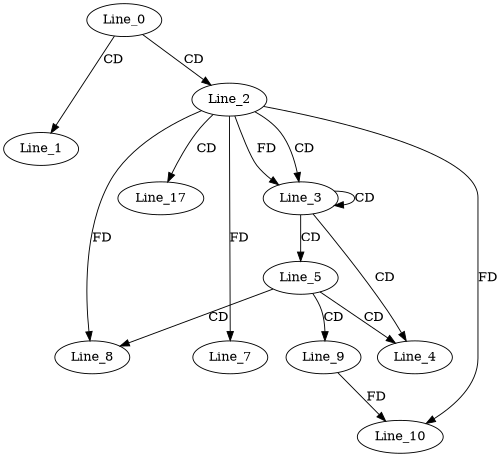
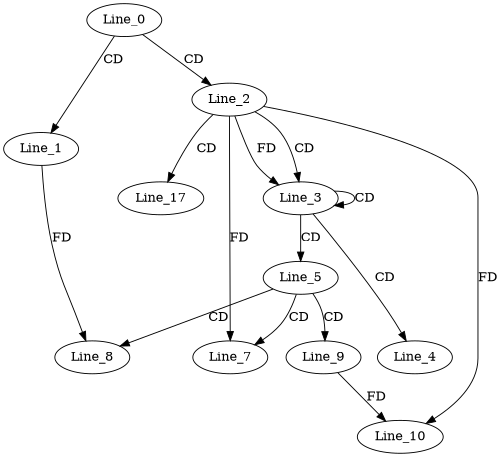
(102, 198) -> (54, 251)
(354, 315) -> (284, 320)
